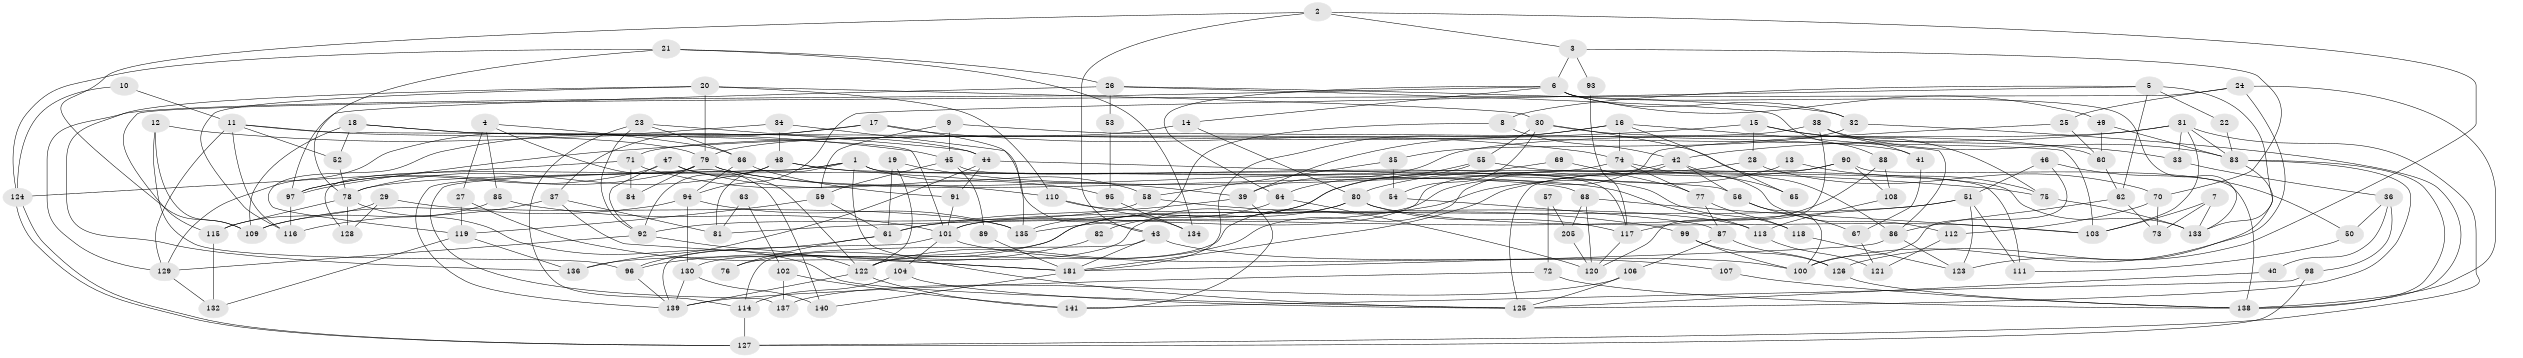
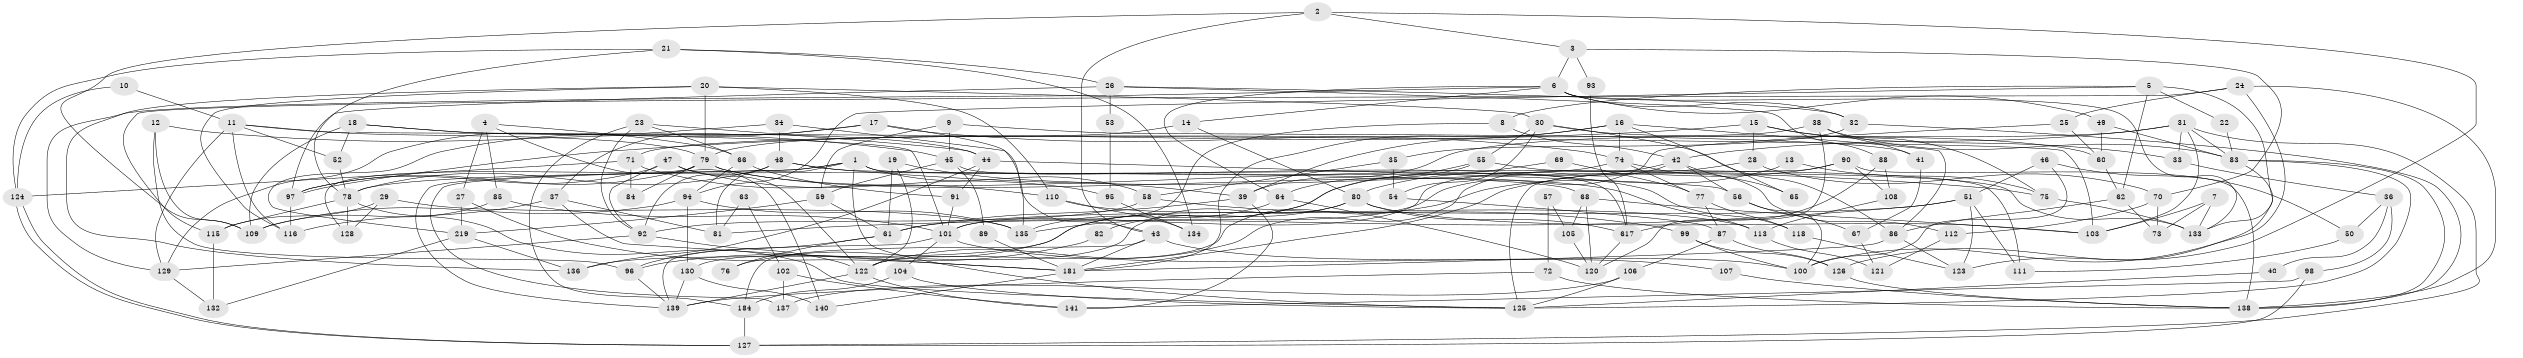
(462, 234) -> (462, 234)
(1569, 234) -> (1569, 234)
(1627, 234) -> (1627, 234)
(745, 309) -> (745, 309)
